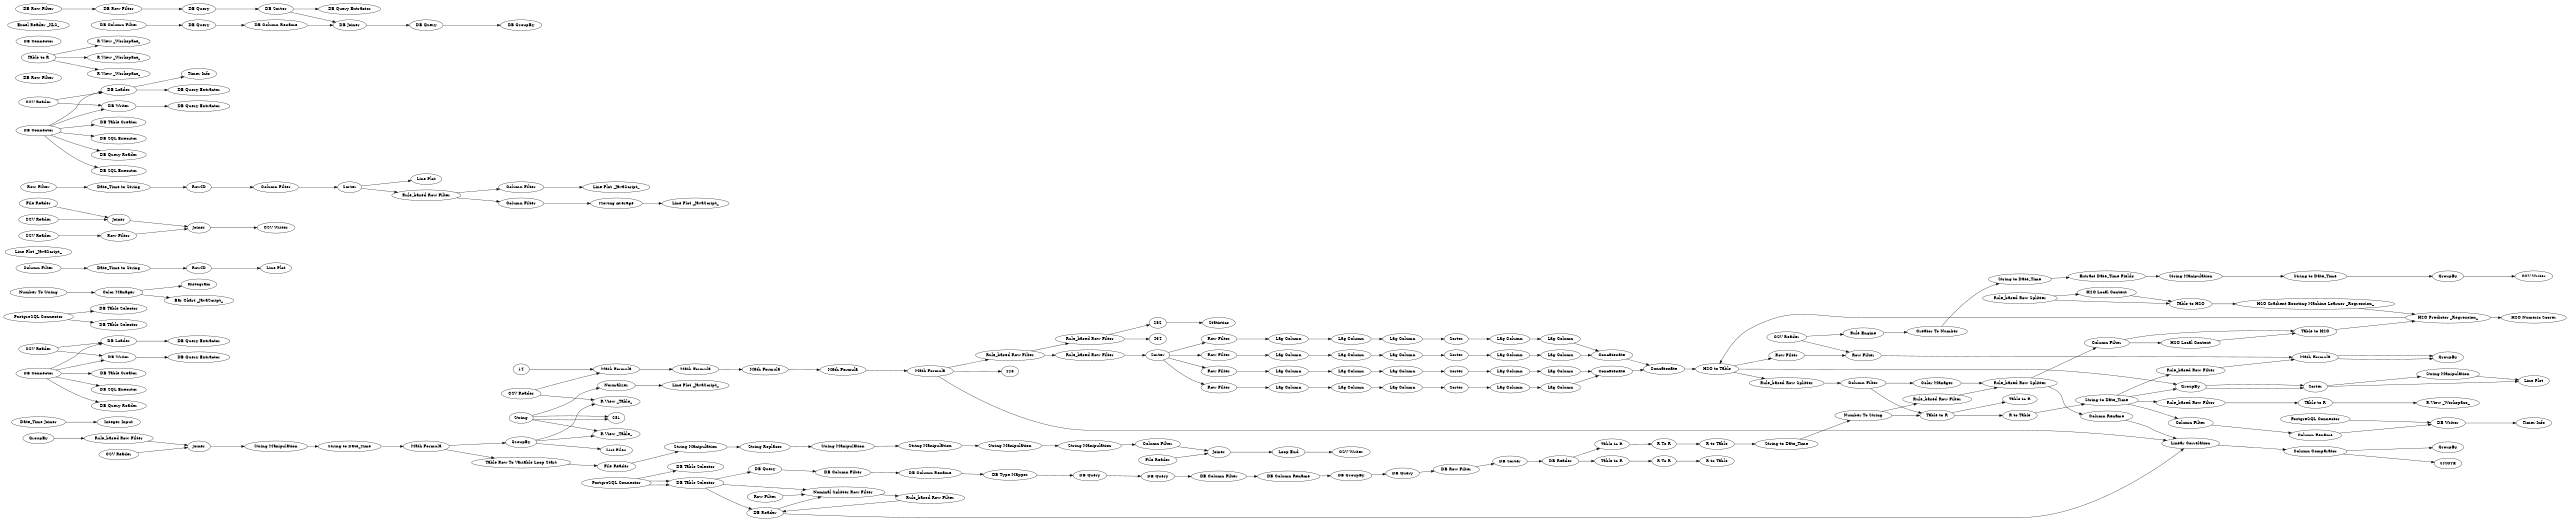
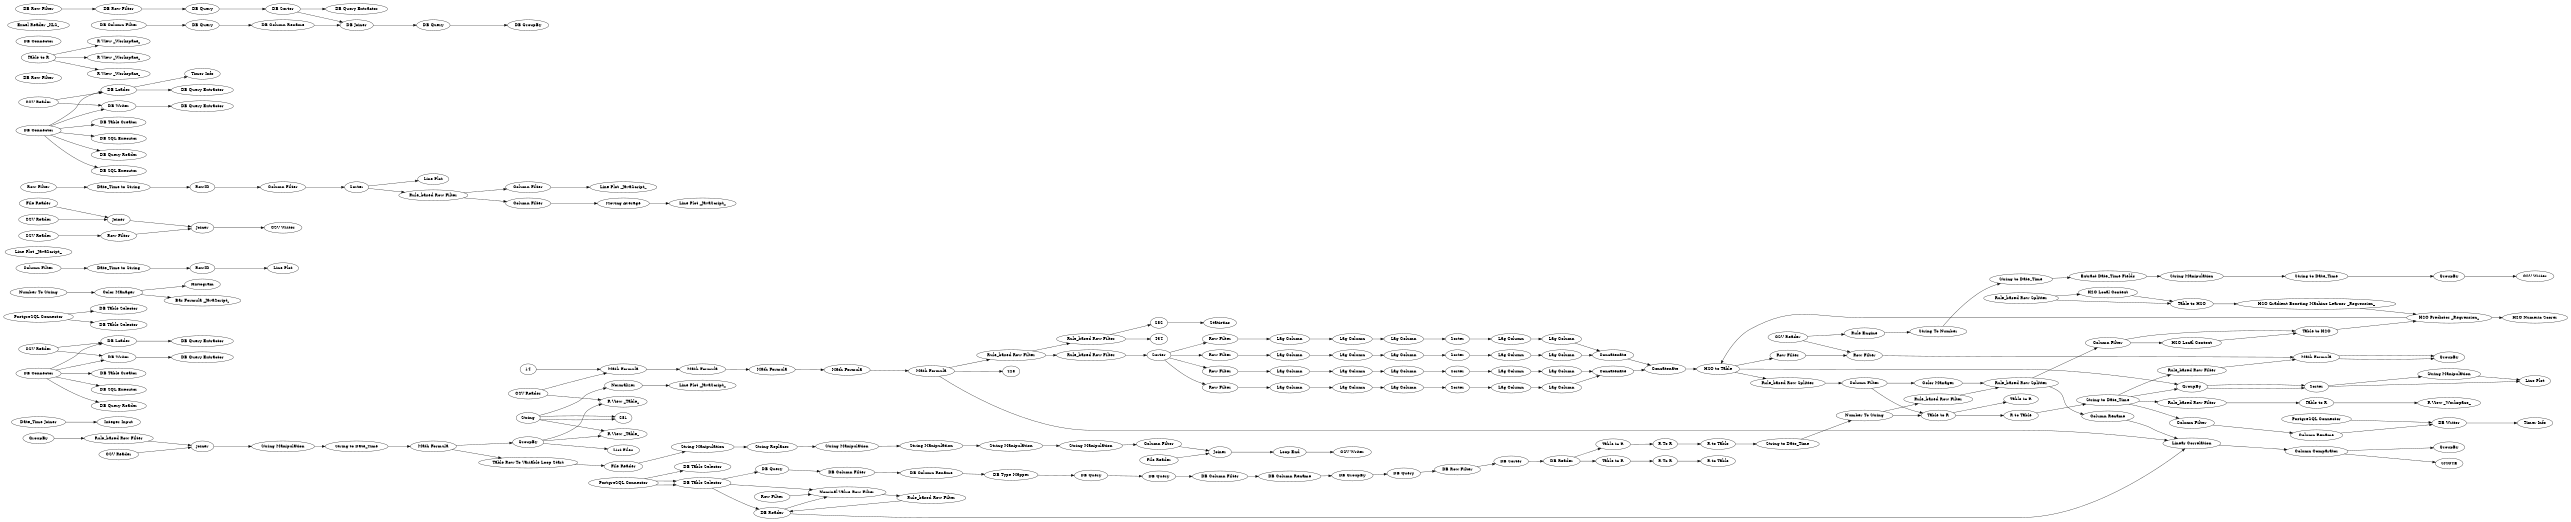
(199, 301) -> (202, 301)
(1937, 332) -> (1938, 332)
(843, 492) -> (847, 492)
